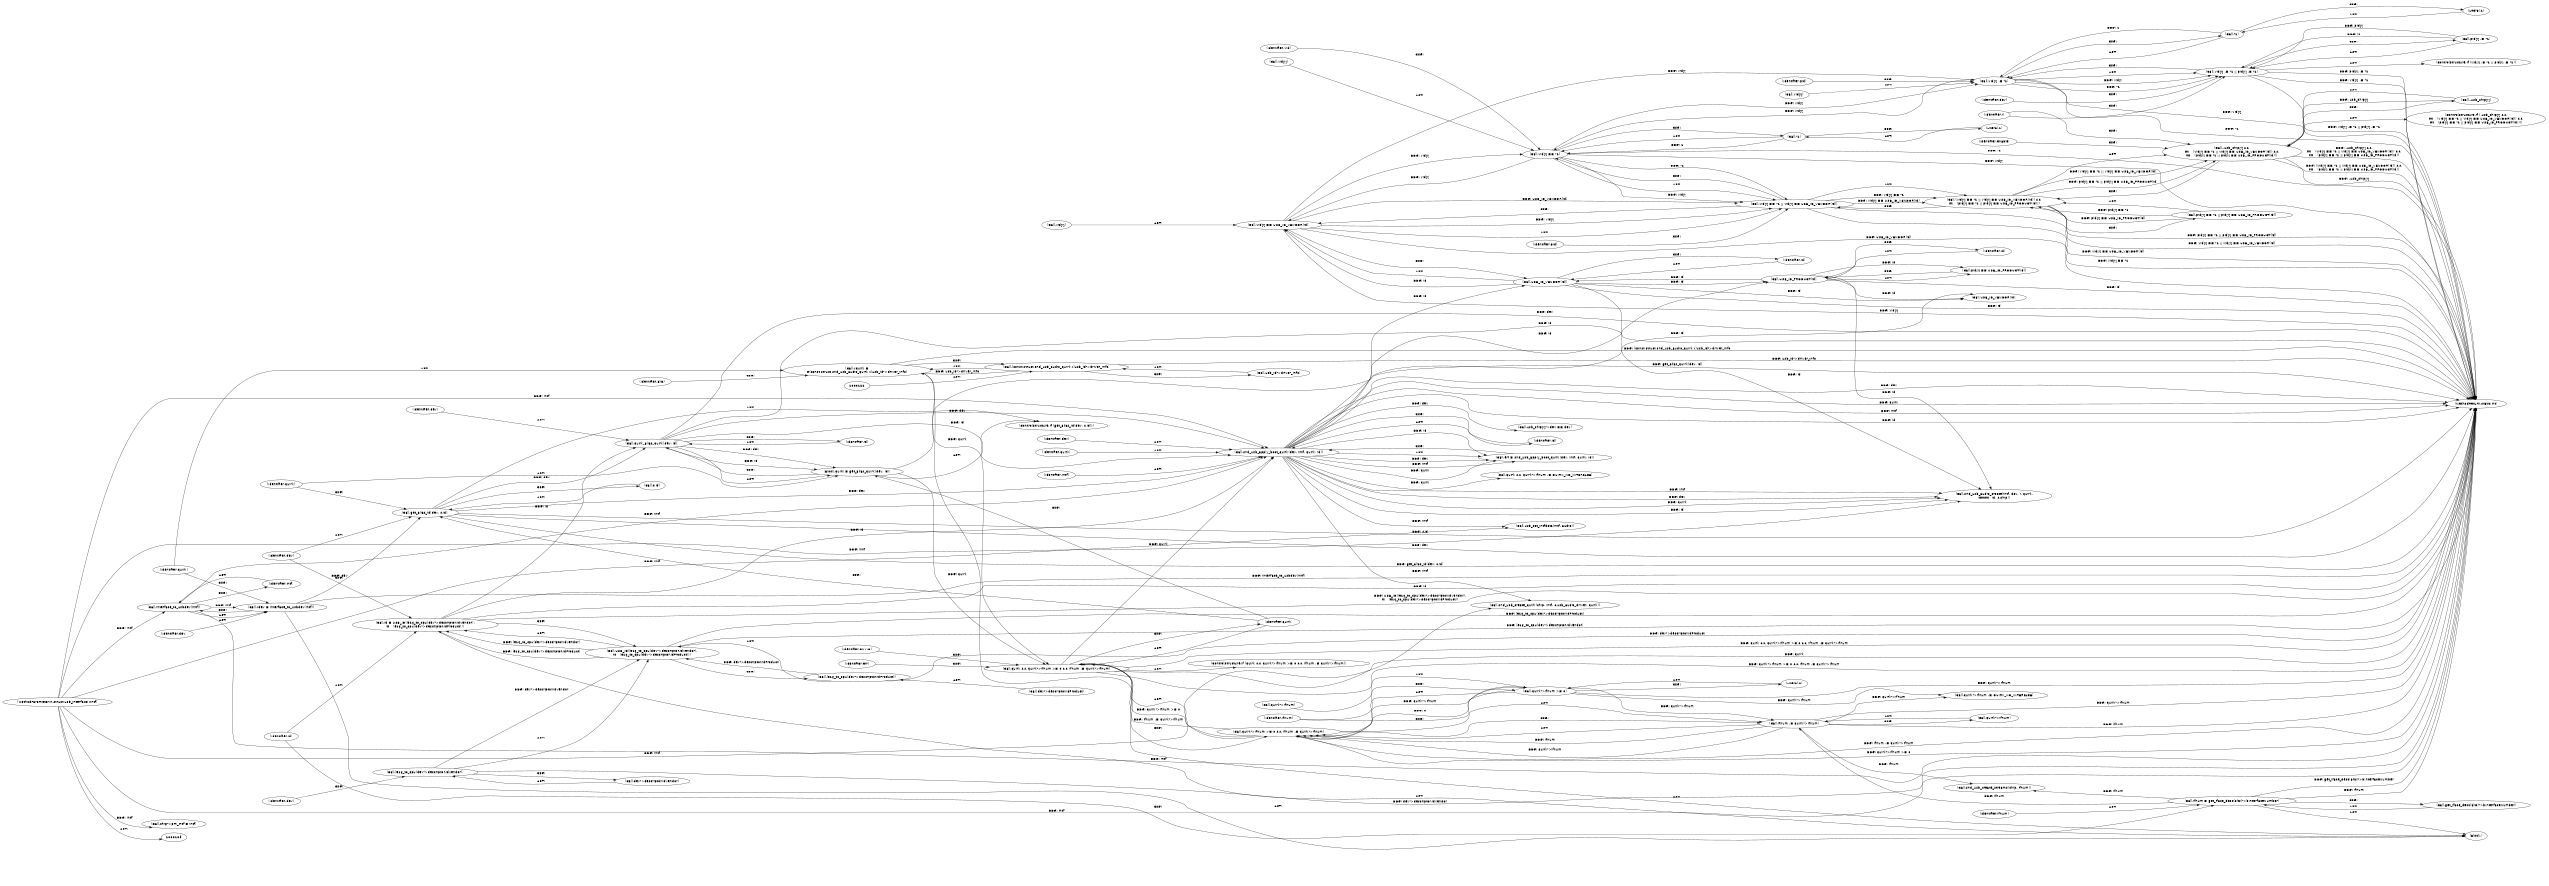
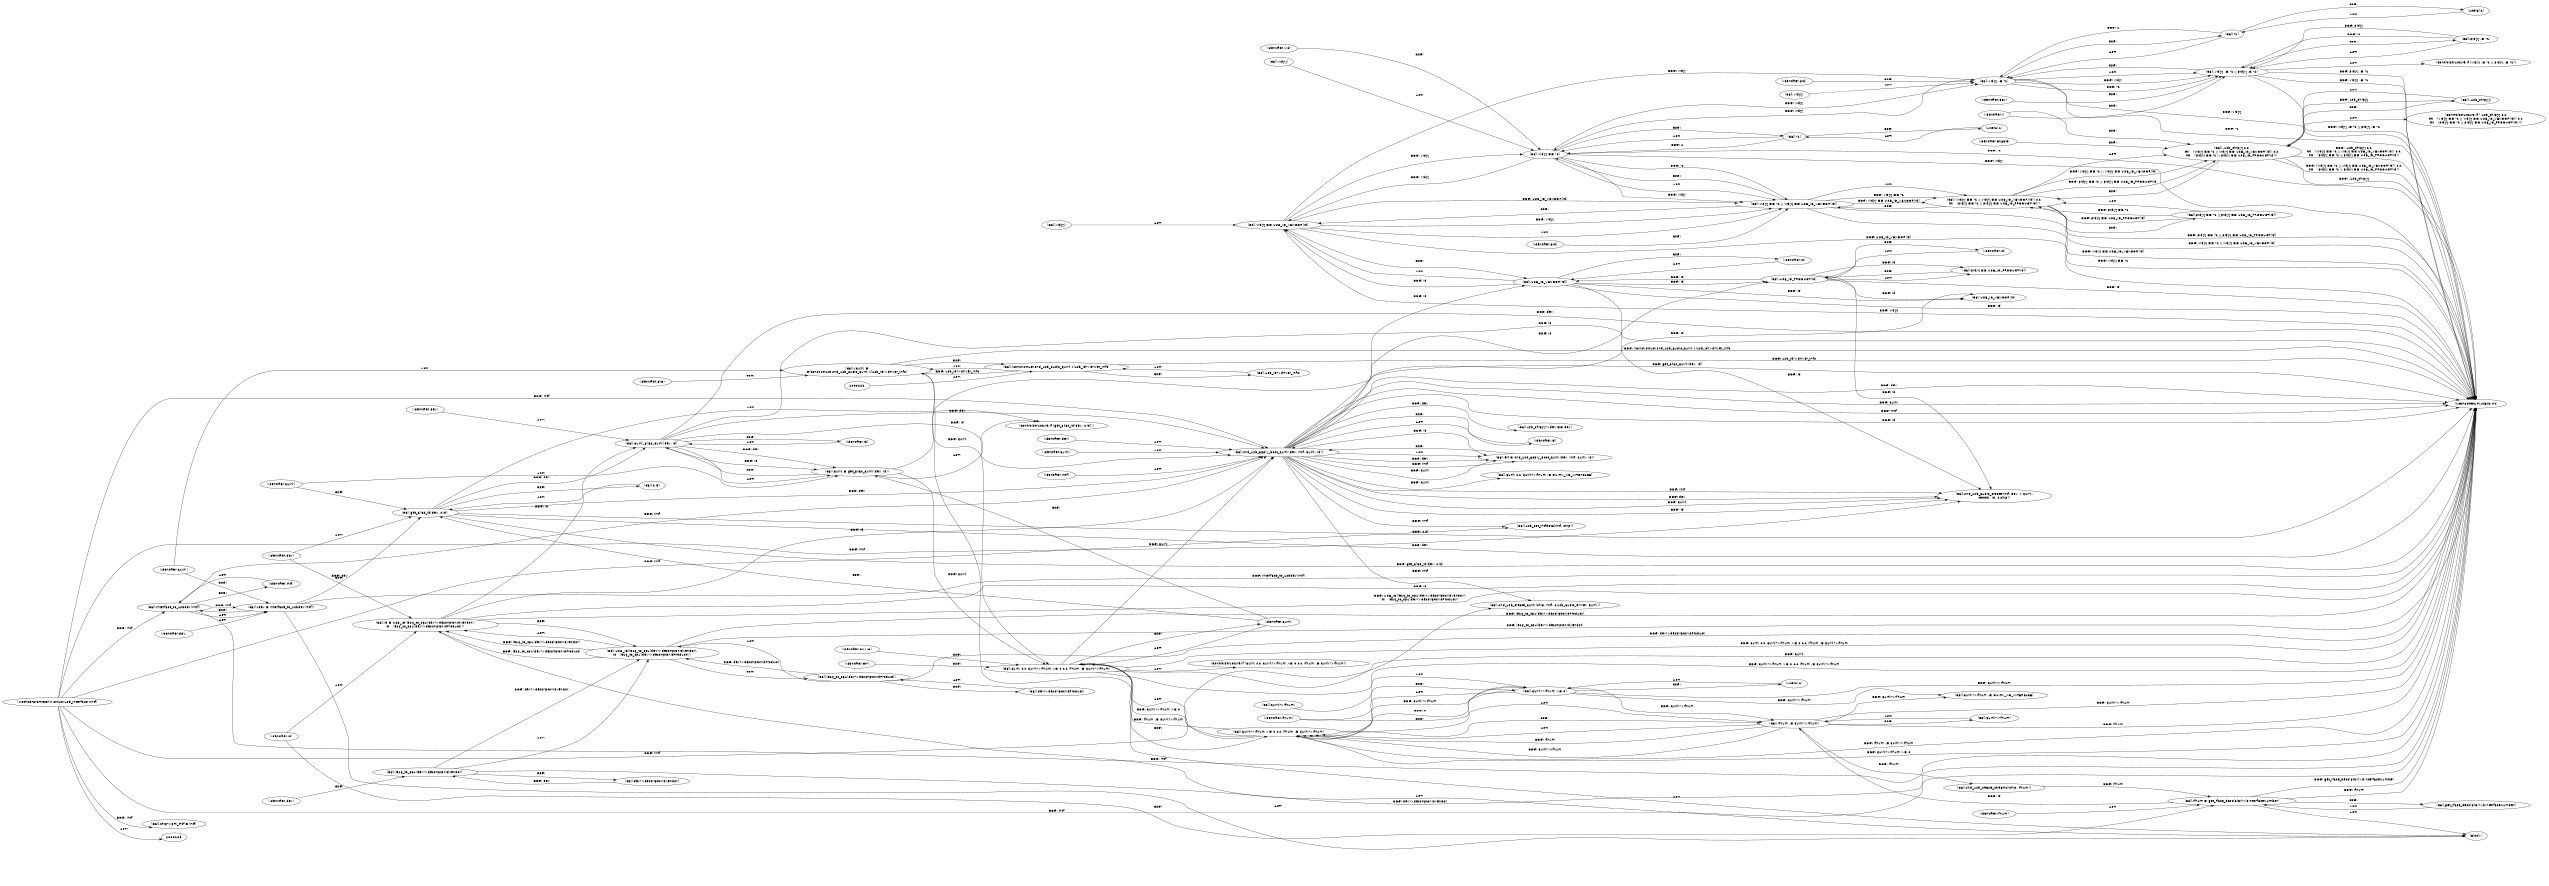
(857, 472) -> (857, 472)
(1545, 526) -> (1545, 526)
none -> (947, 690)
(542, 781) -> (542, 781)
(2106, 795) -> (2126, 787)
(1994, 796) -> (1994, 796)
